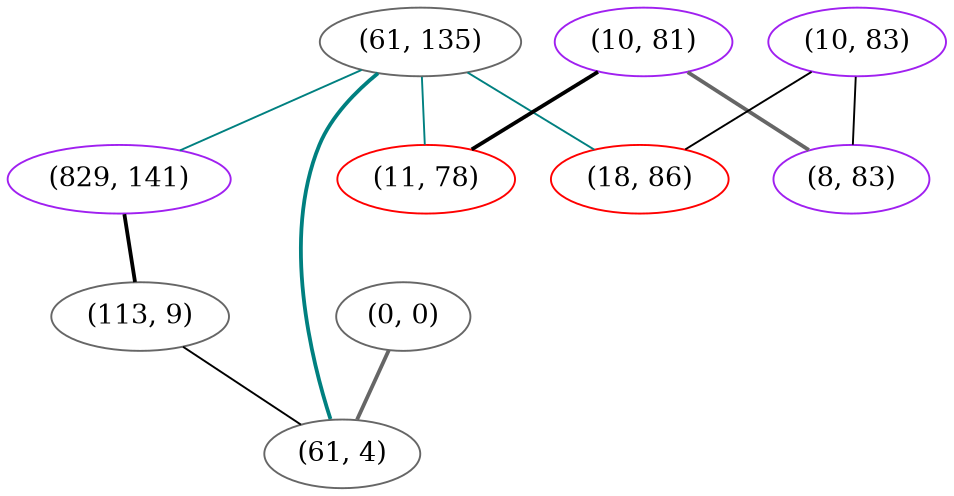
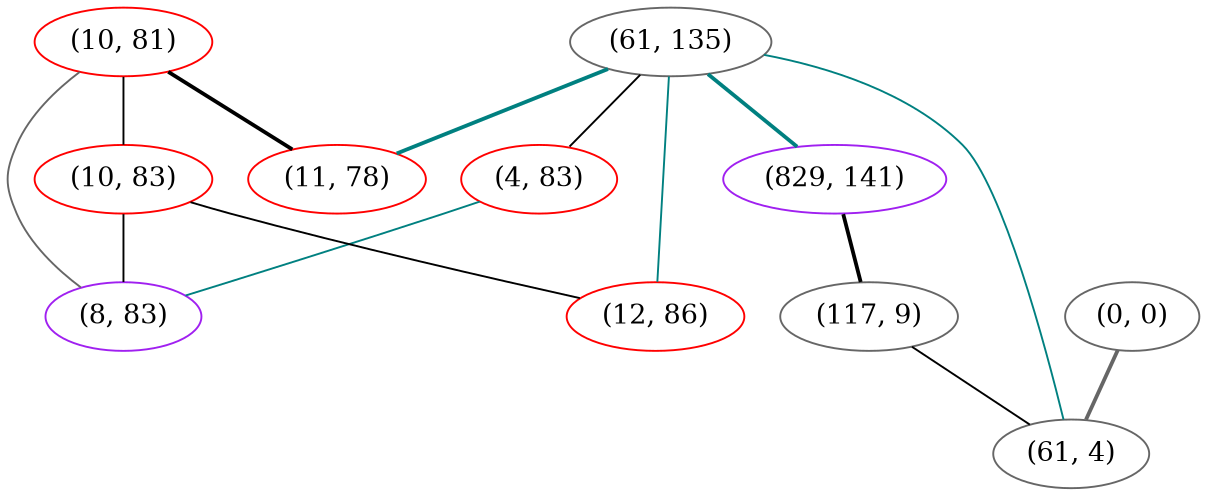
(644, 42) -> (123, 42)
(857, 42) -> (123, 179)
(736, 103) -> (8, 180)
(271, 110) -> (753, 110)
none -> (123, 111)
(423, 111) -> (502, 111)
none -> (539, 179)
(640, 179) -> (655, 317)
(302, 236) -> (983, 175)
(140, 317) -> (869, 317)
